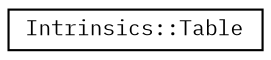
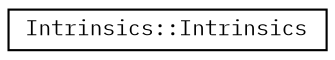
(136, 30) -> (168, 30)
